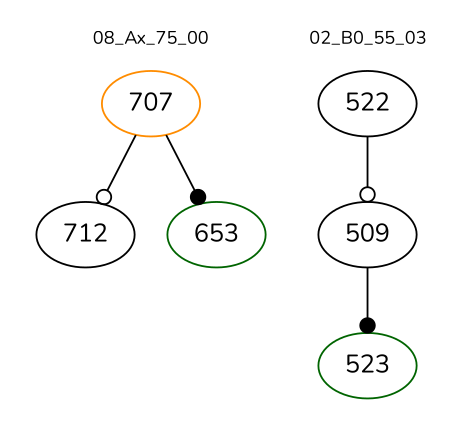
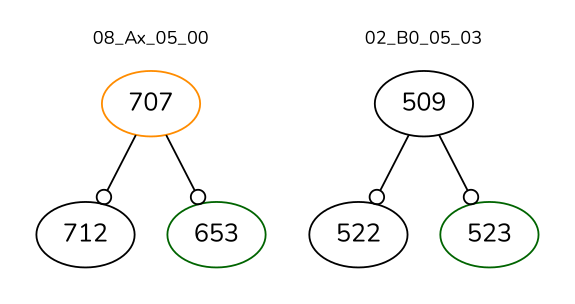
(151, 39) -> (151, 39)
(368, 39) -> (424, 39)
(368, 162) -> (395, 163)
(180, 163) -> (180, 163)
(368, 293) -> (453, 163)
